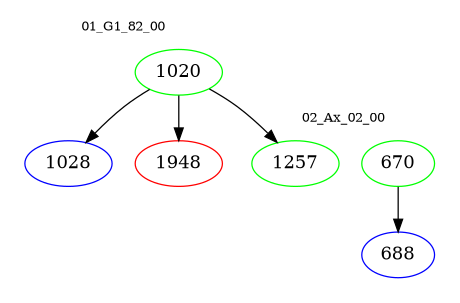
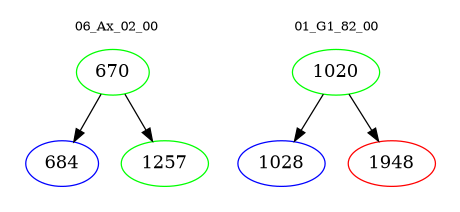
(250, 117) -> (135, 112)
(344, 119) -> (117, 27)
(398, 255) -> (62, 164)
